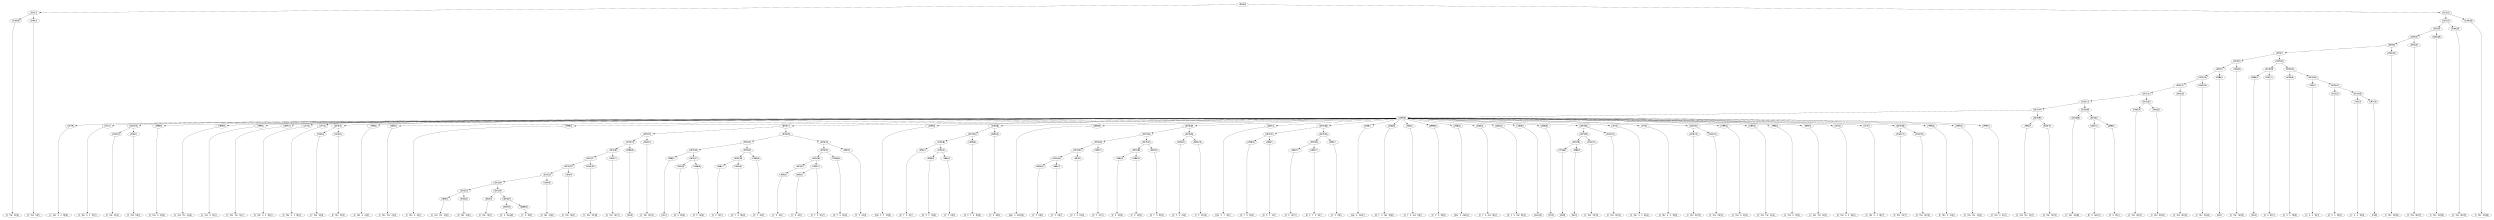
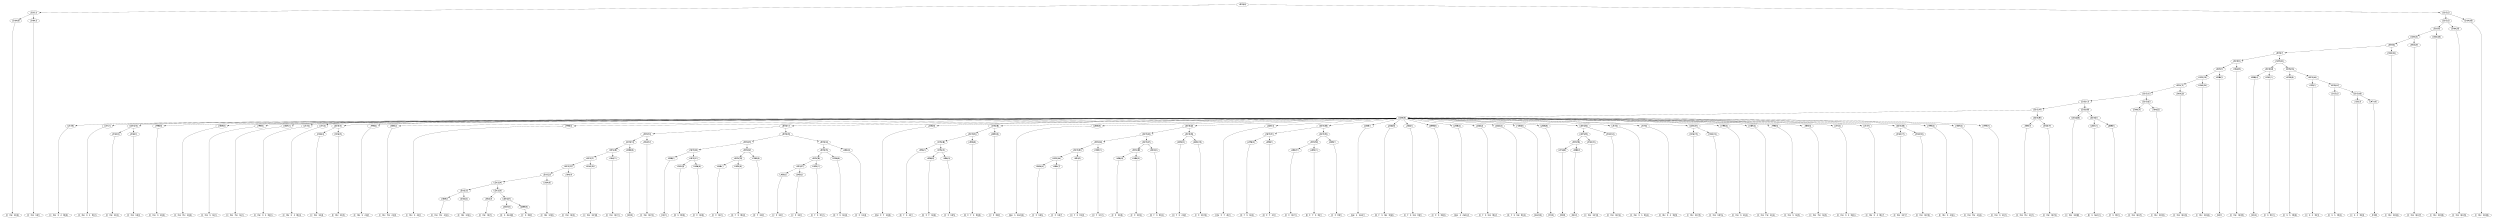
(808, 170) -> (800, 170)
